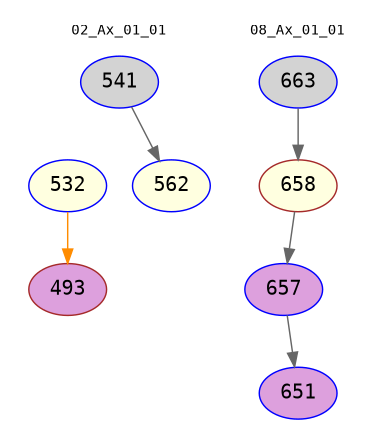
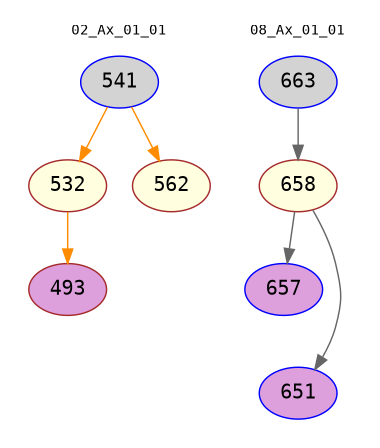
none -> (97, 127)
(142, 127) -> (142, 127)
(68, 186) -> (68, 186)
(171, 186) -> (171, 186)
(290, 334) -> (339, 283)
